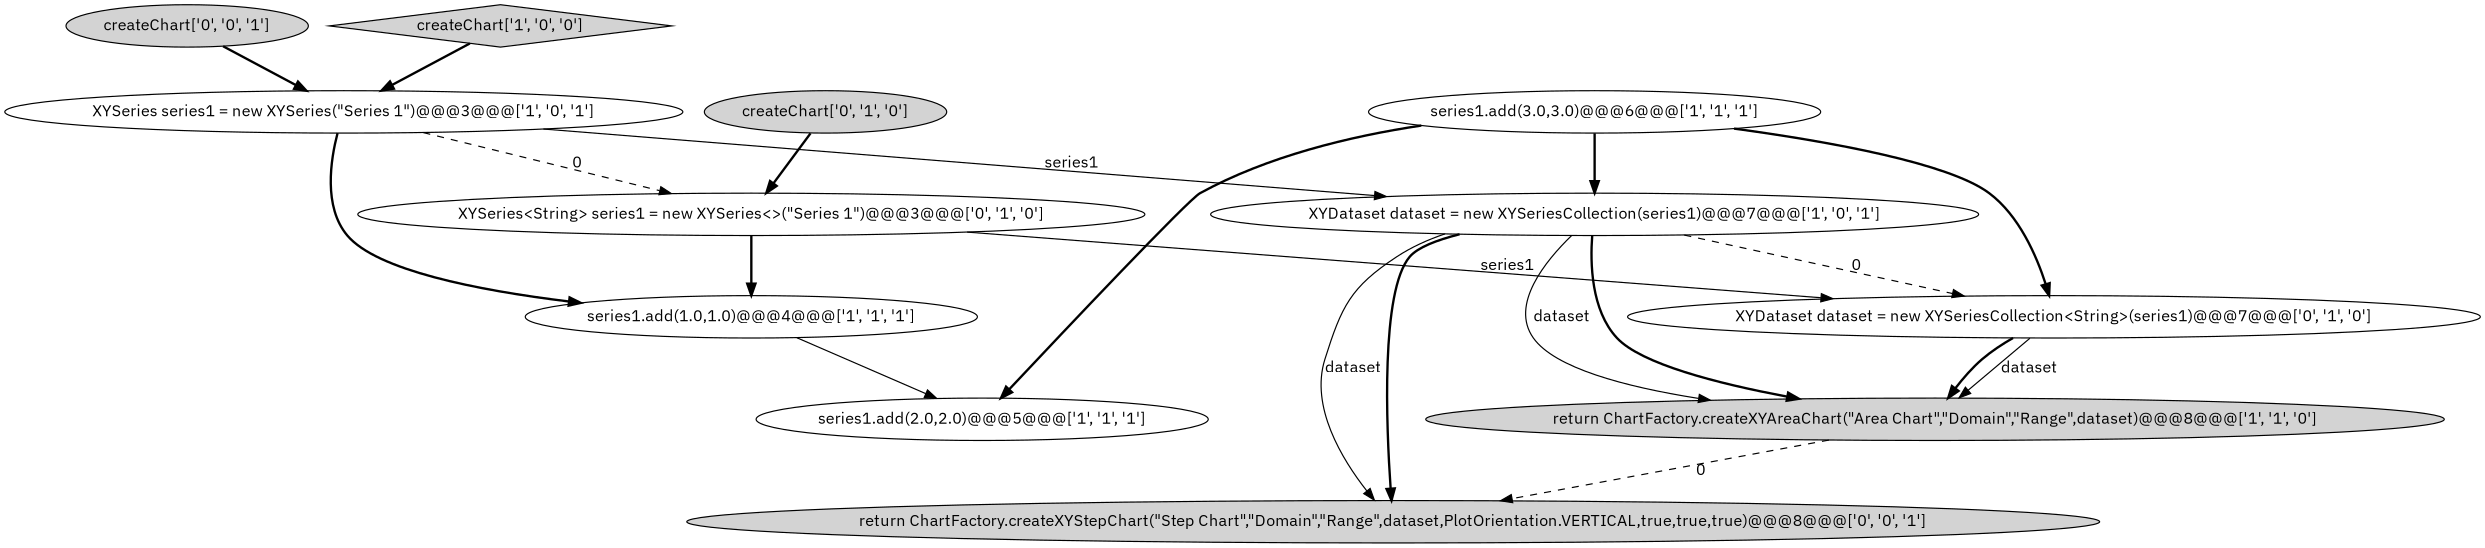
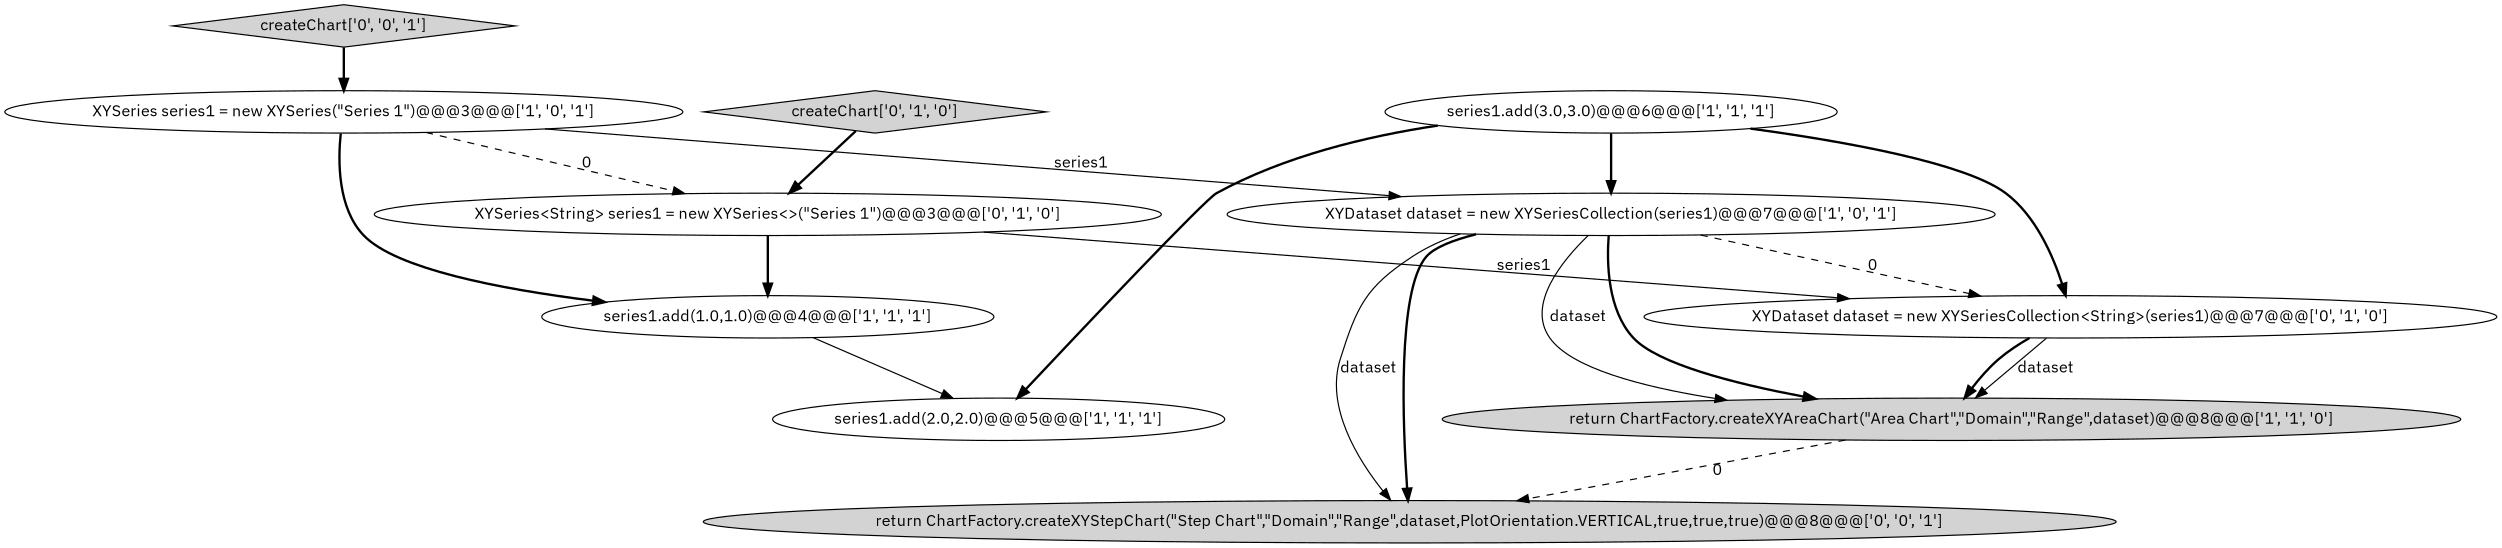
(187, 26) -> (344, 26)
(500, 26) -> none
(826, 112) -> (875, 112)
